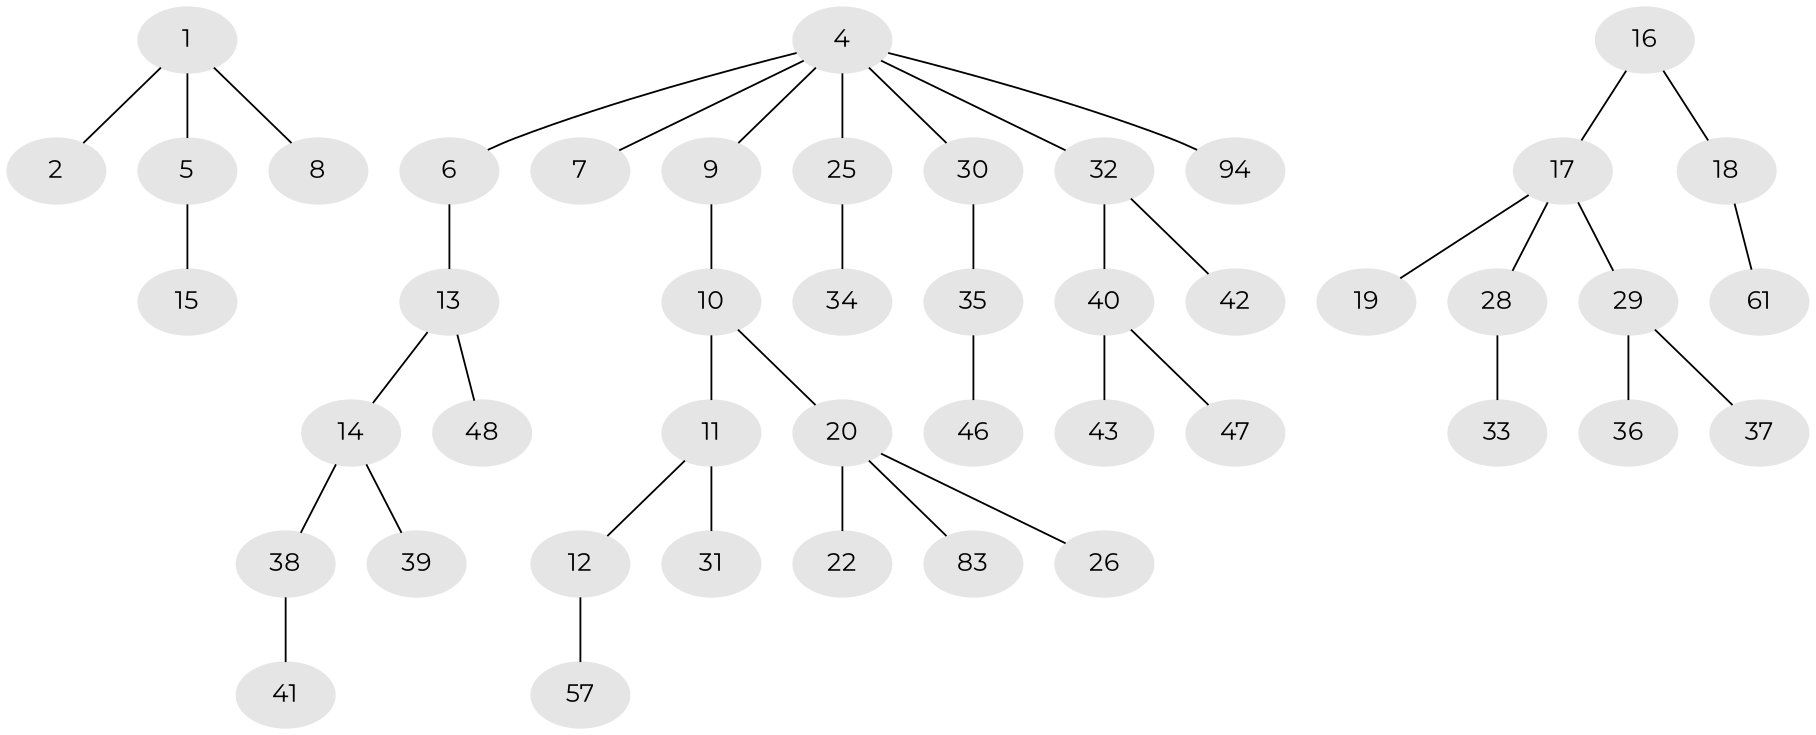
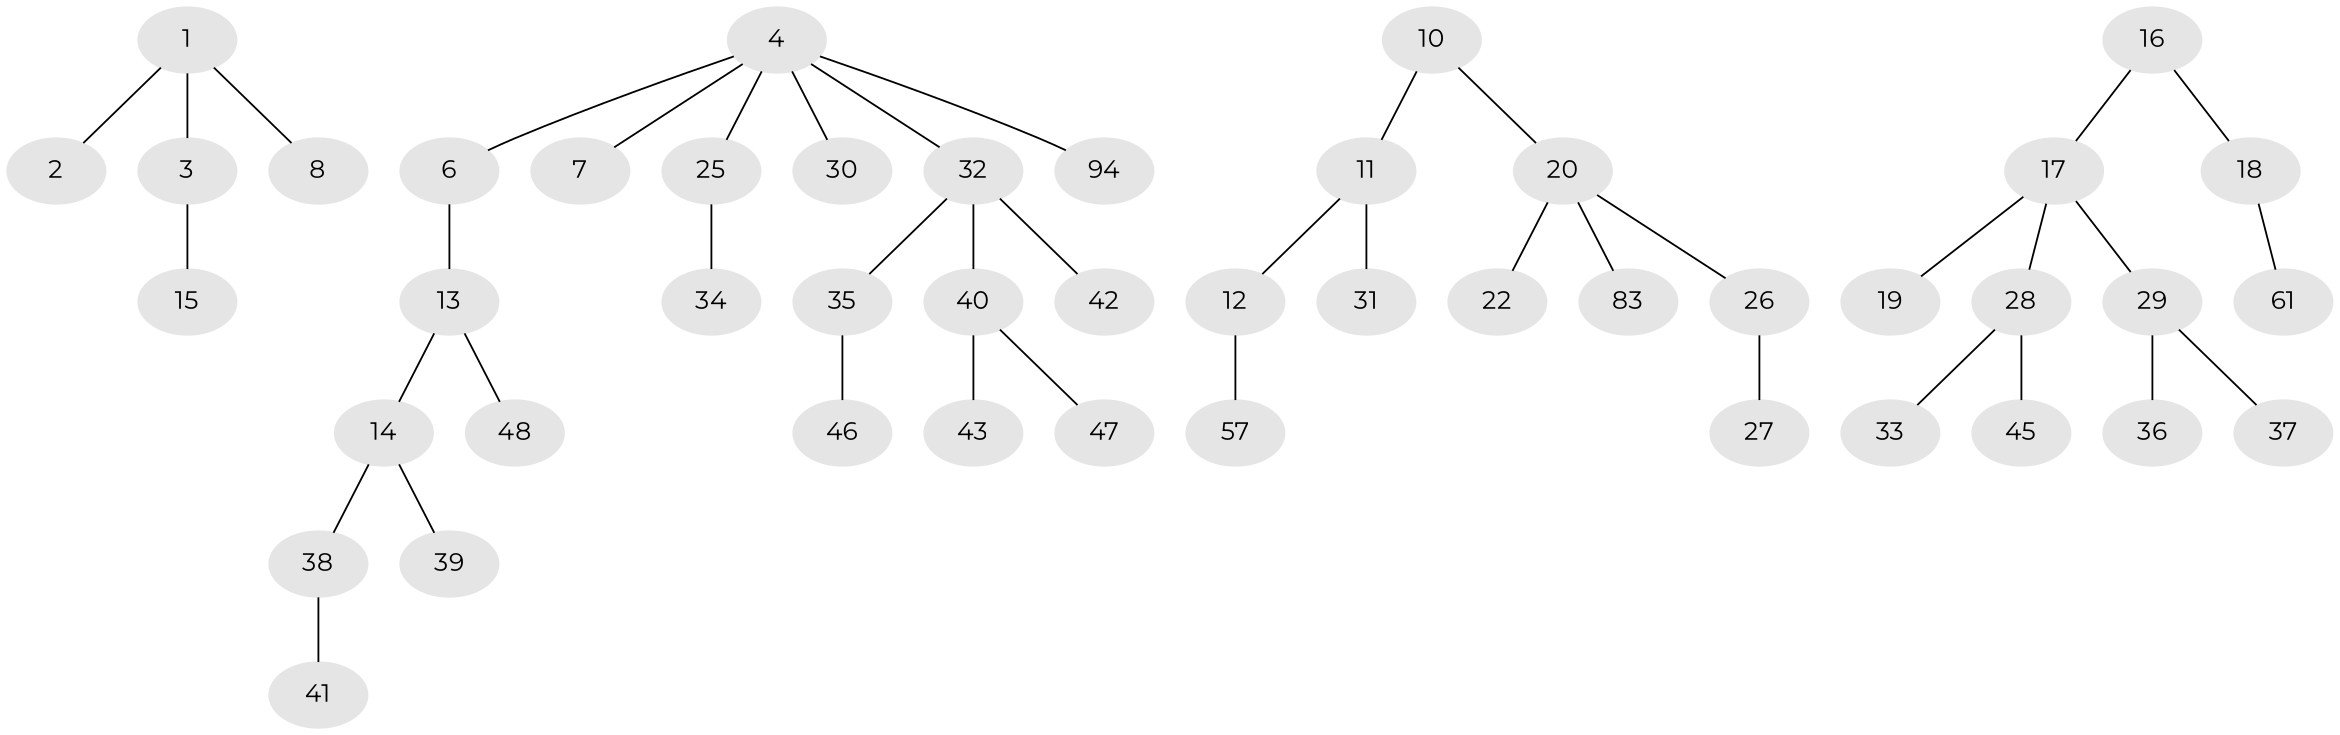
(187, 171) -> (187, 171)
(711, 171) -> none
(973, 237) -> (908, 236)
none -> (1759, 433)
none -> (2021, 433)
